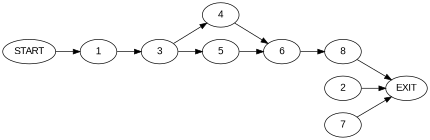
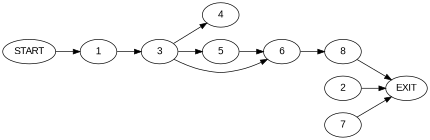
(248, 31) -> (217, 72)
